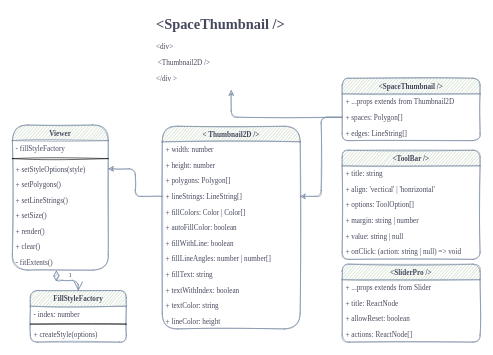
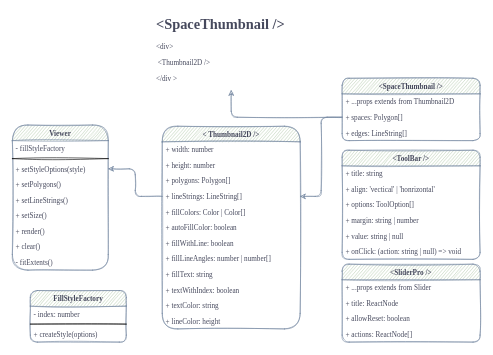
(68, 281) -> none
